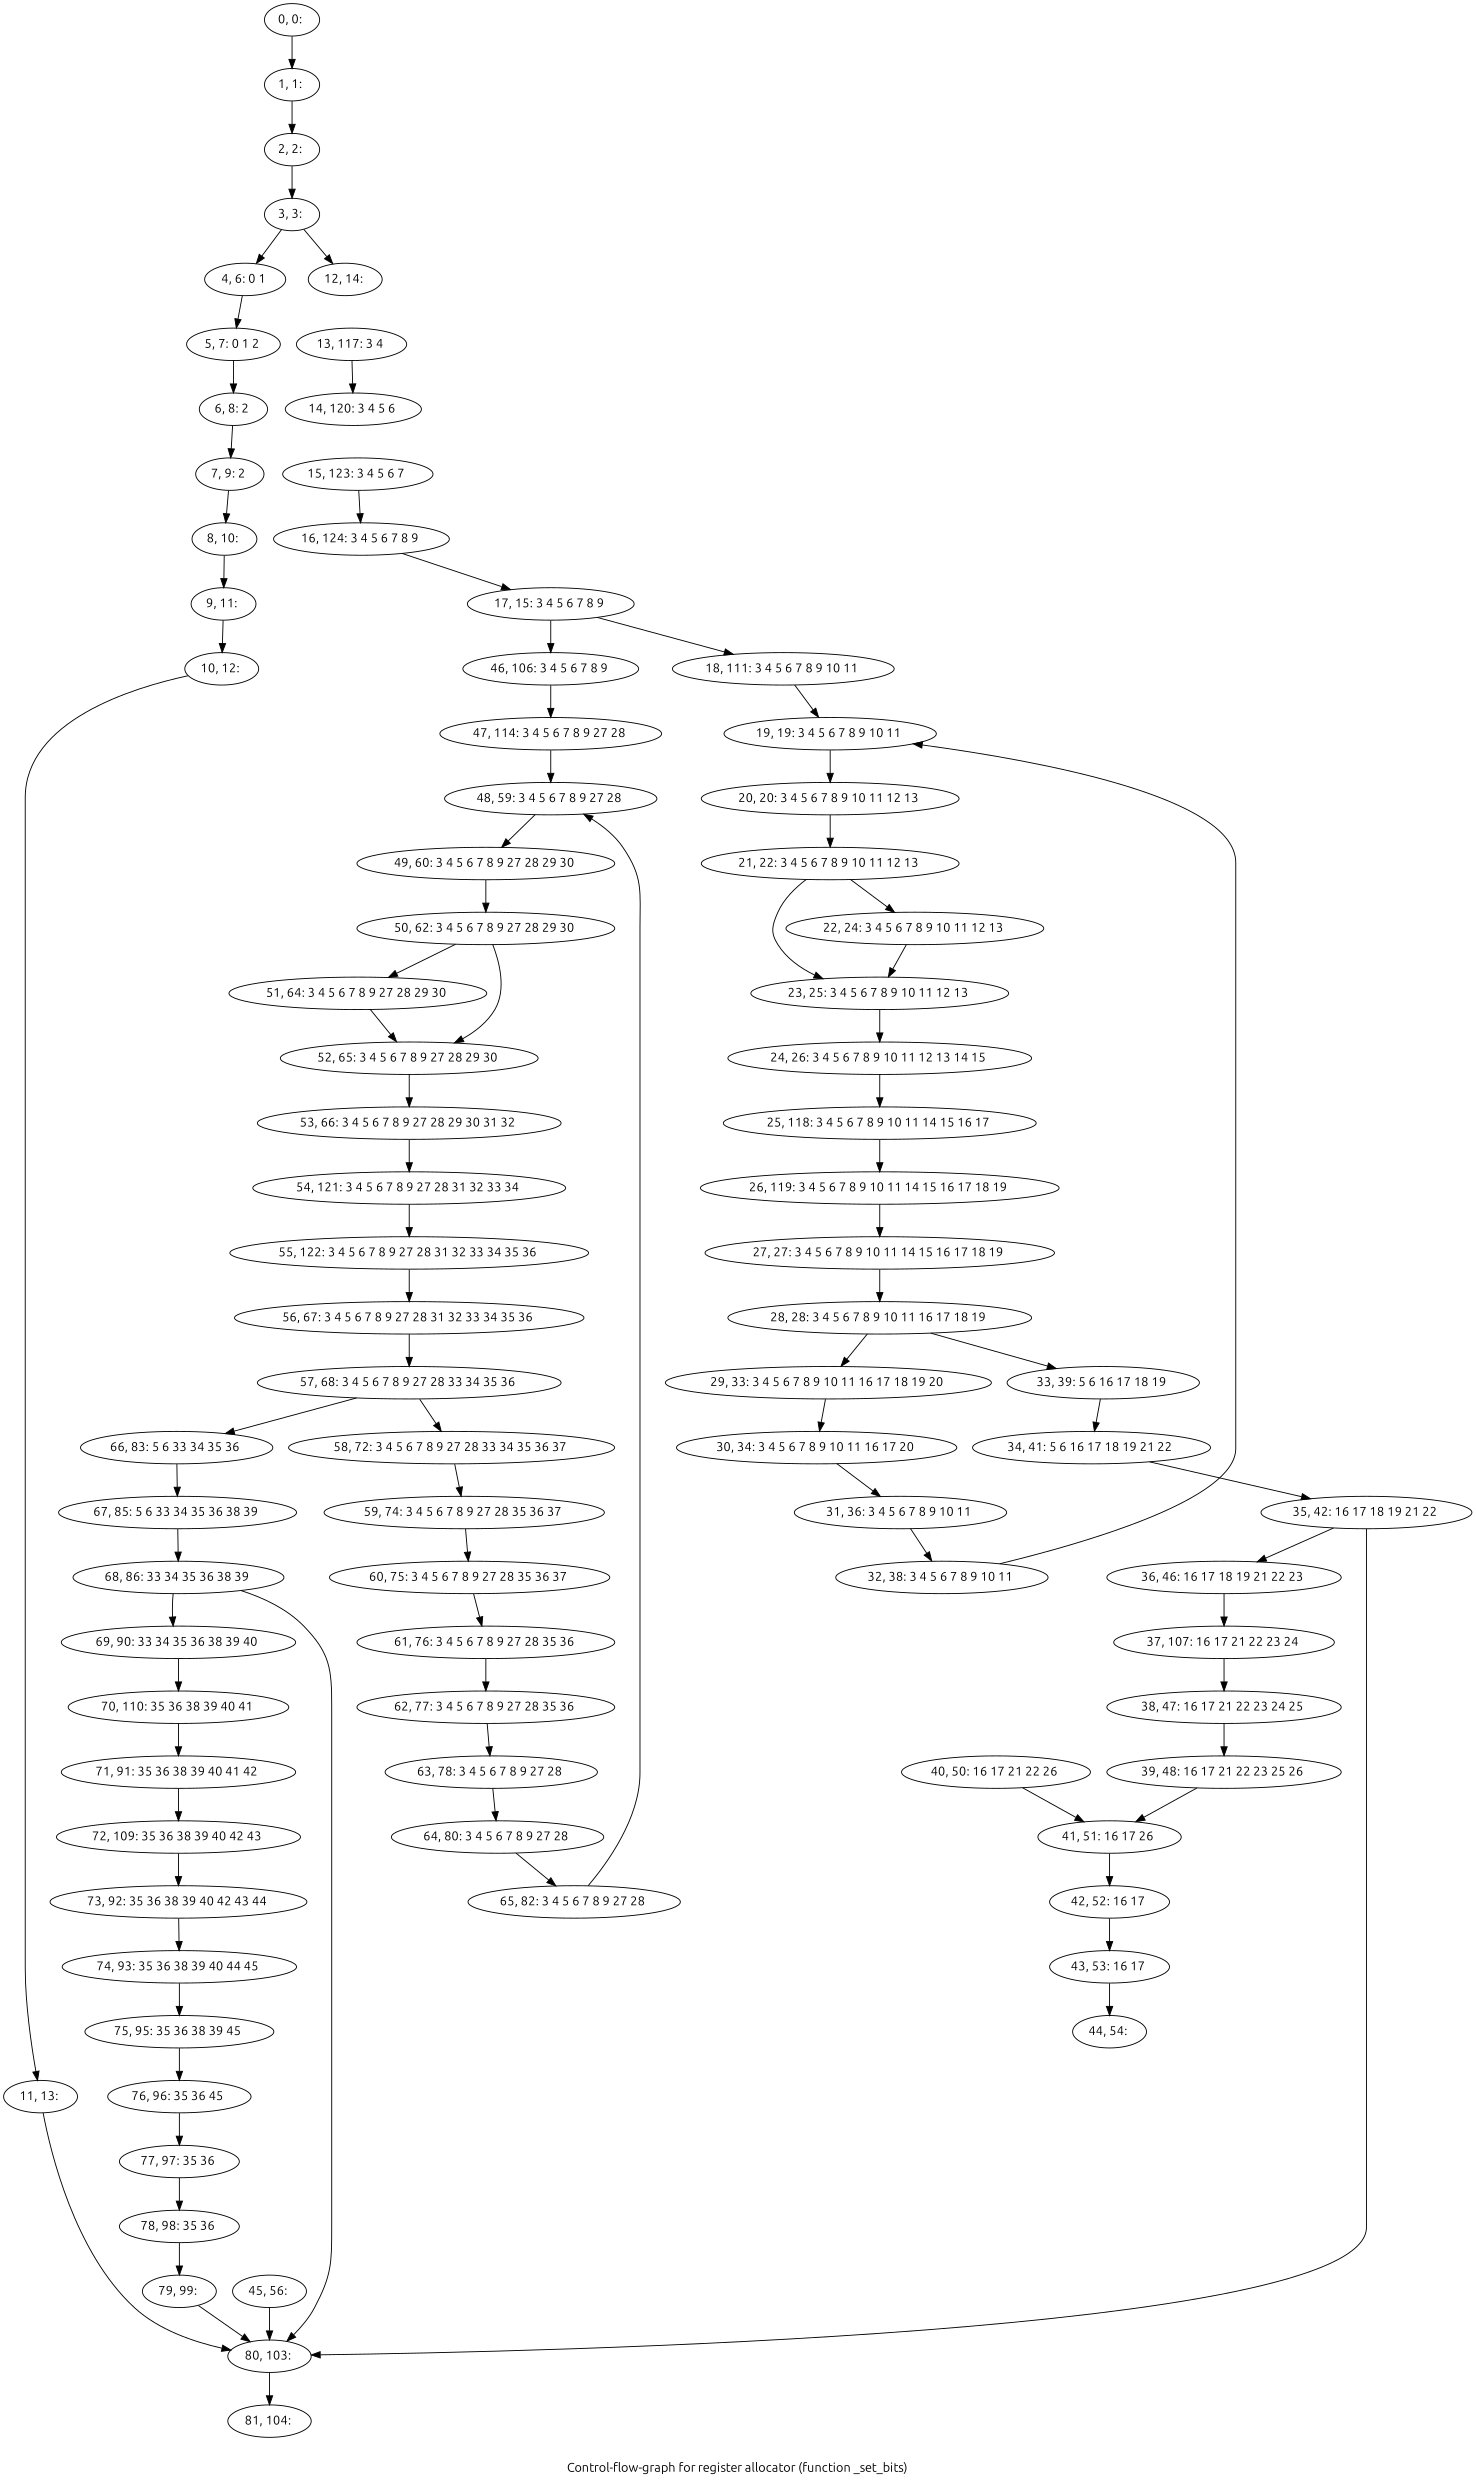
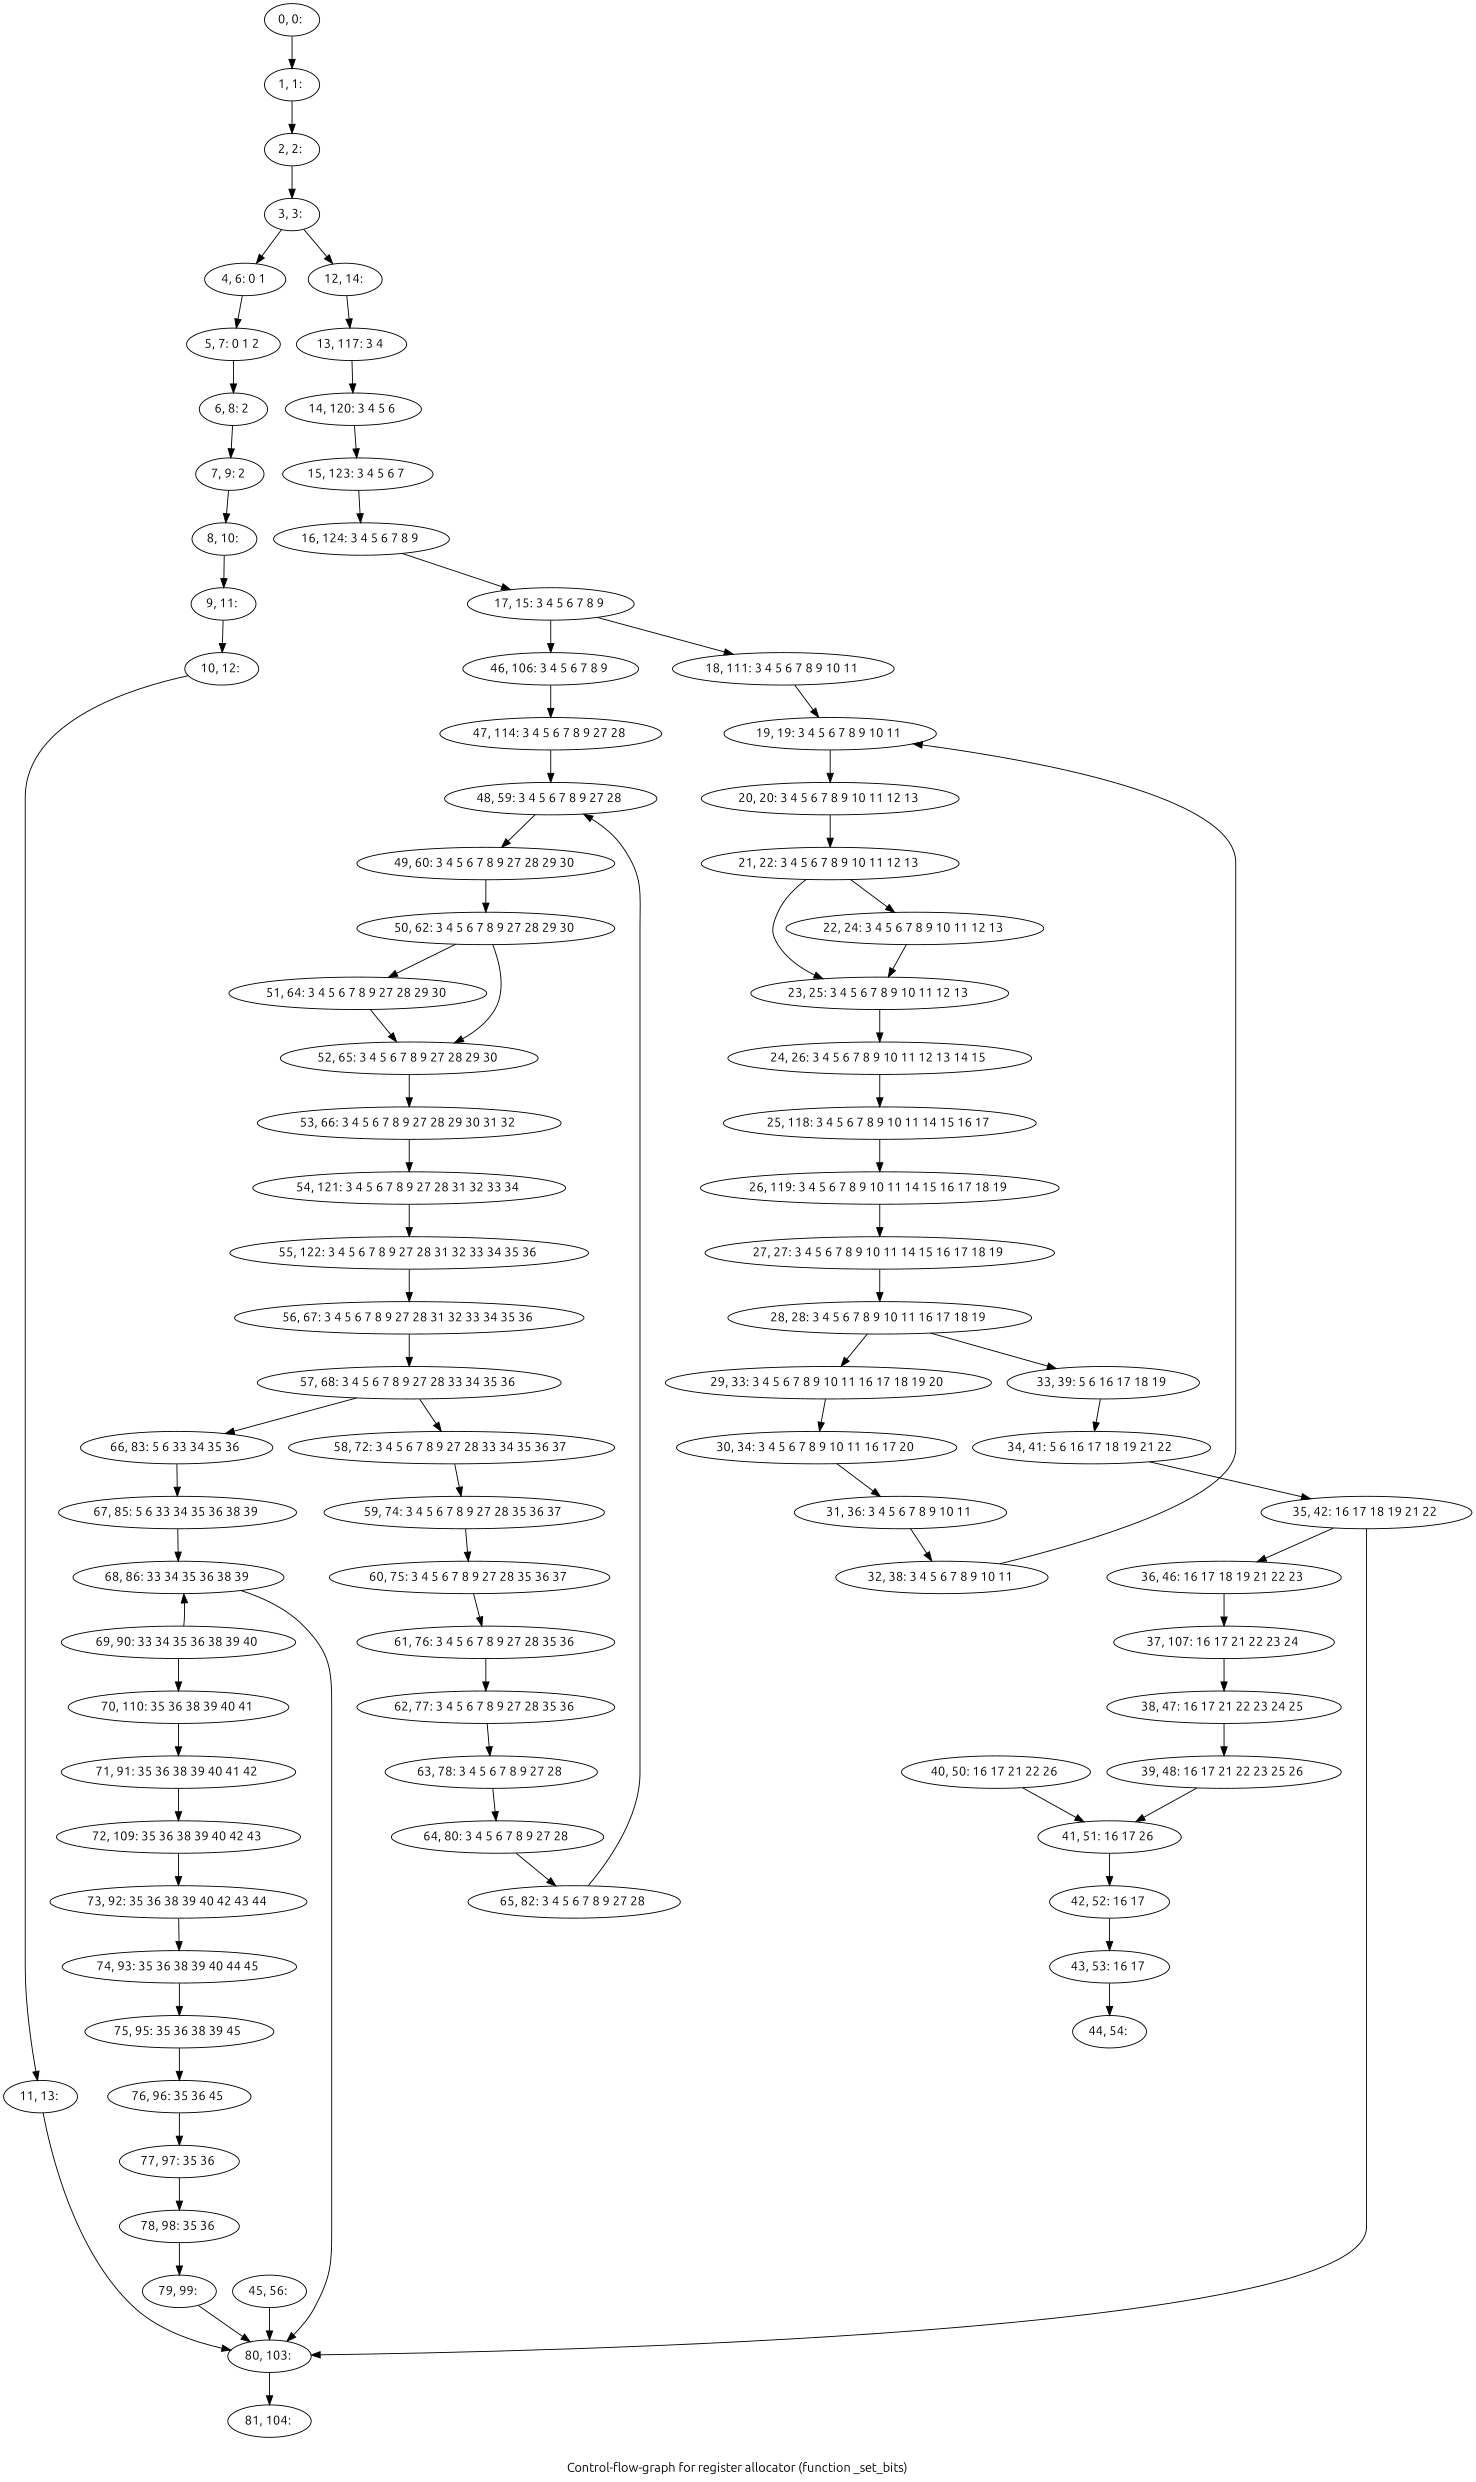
none -> (348, 307)
none -> (355, 437)
(172, 1605) -> (184, 1615)
